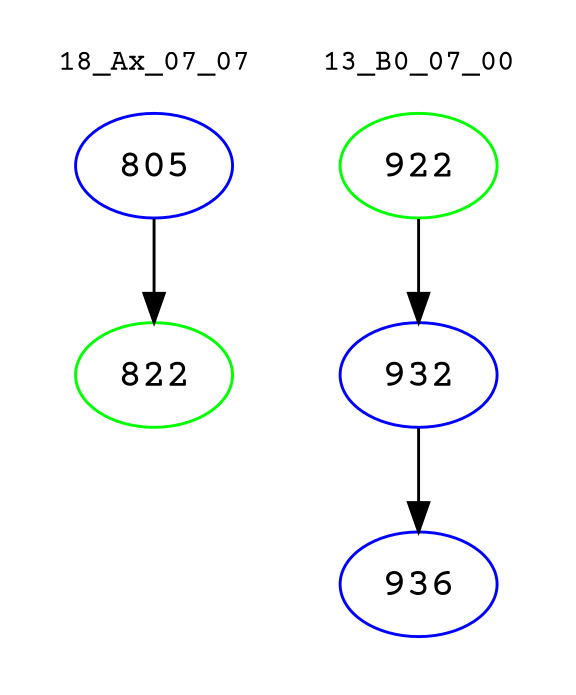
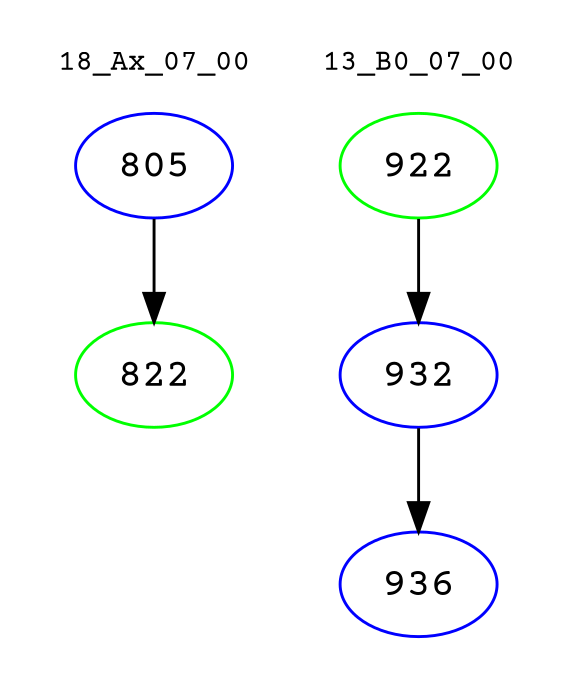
(156, 62) -> (156, 62)
